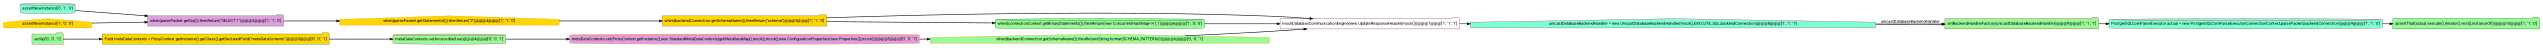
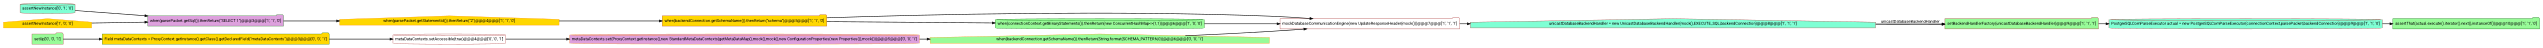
(449, 39) -> (449, 39)
